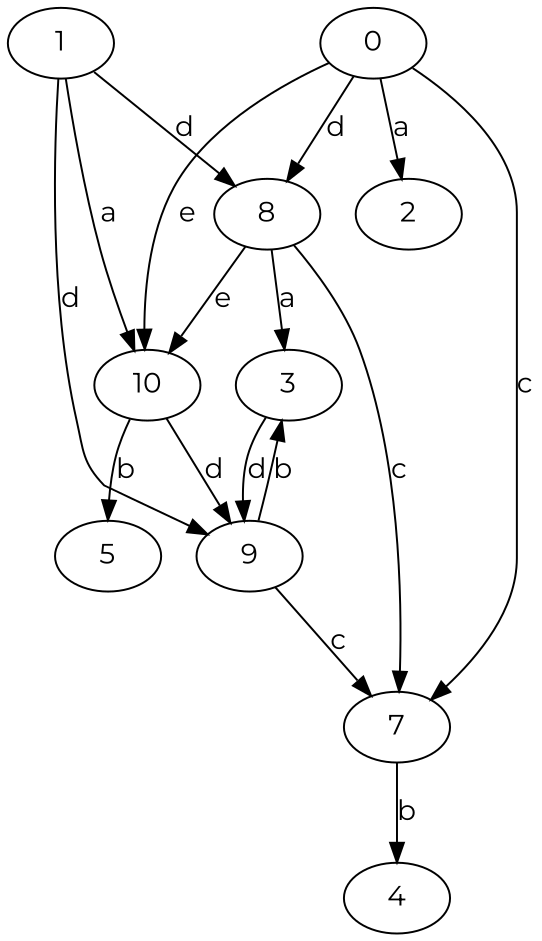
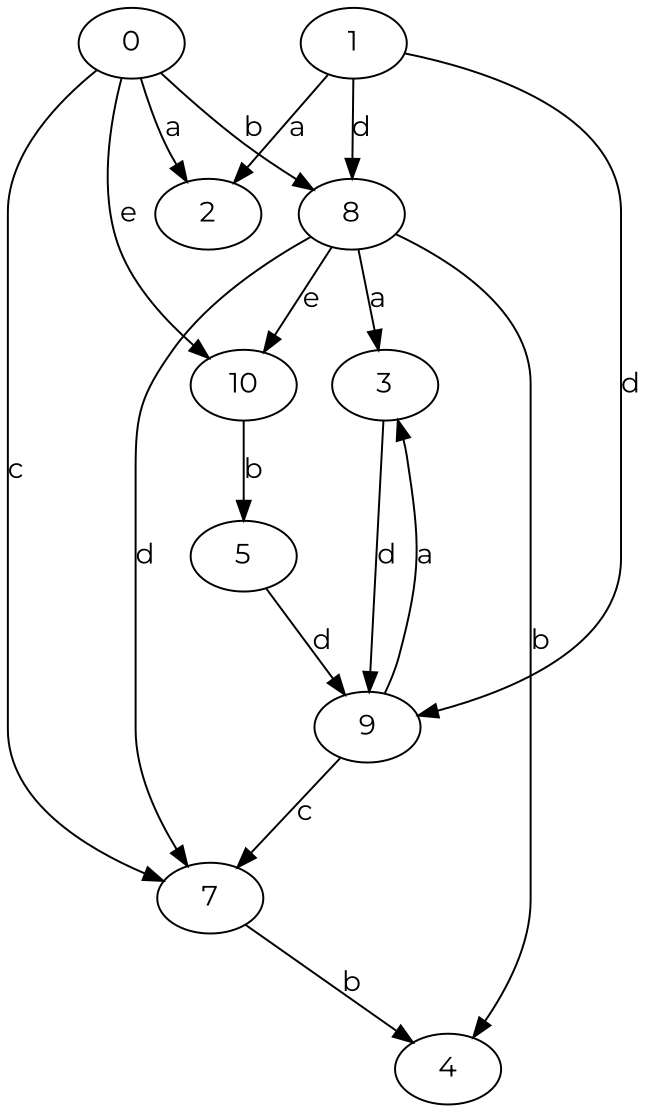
(336, 129) -> (254, 129)
(90, 207) -> (288, 121)
(193, 462) -> (300, 634)
(283, 471) -> (425, 556)
(400, 471) -> (145, 556)
none -> (531, 602)
